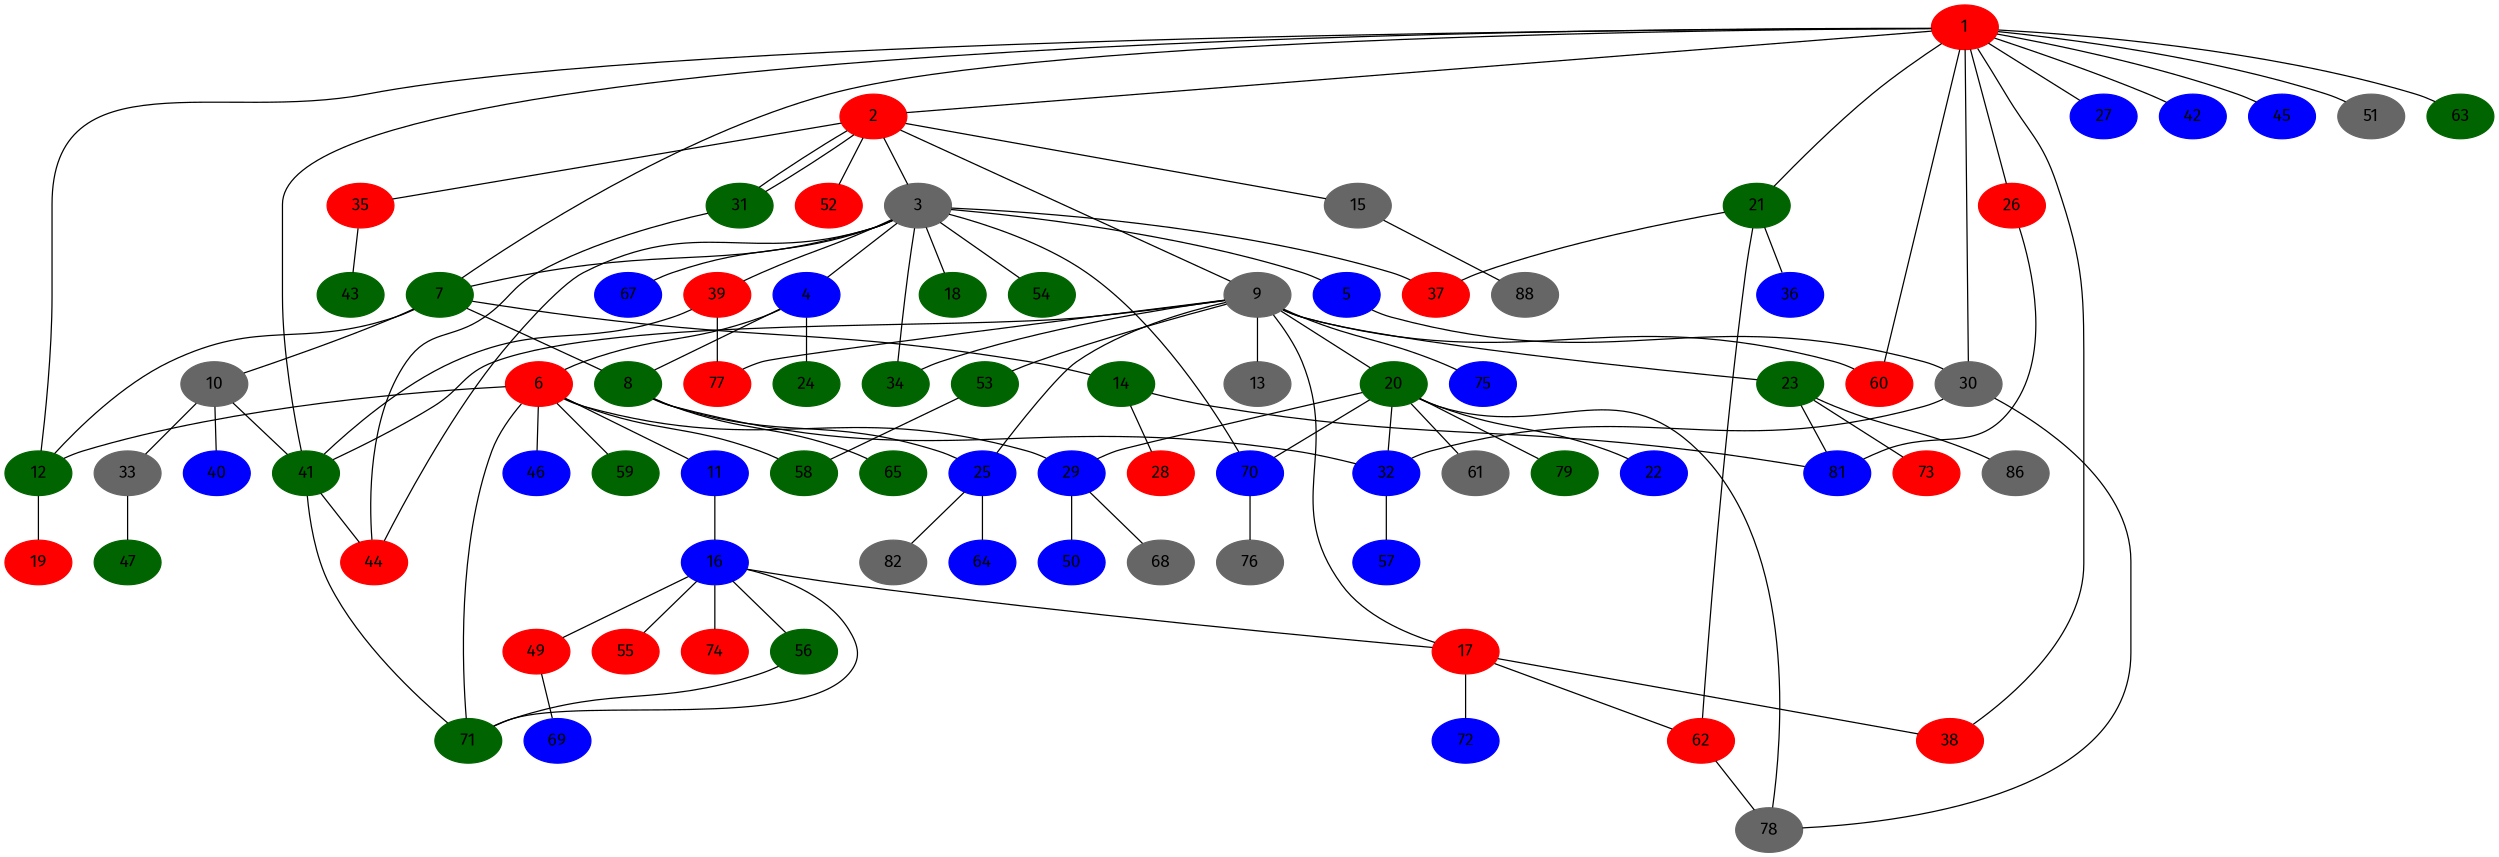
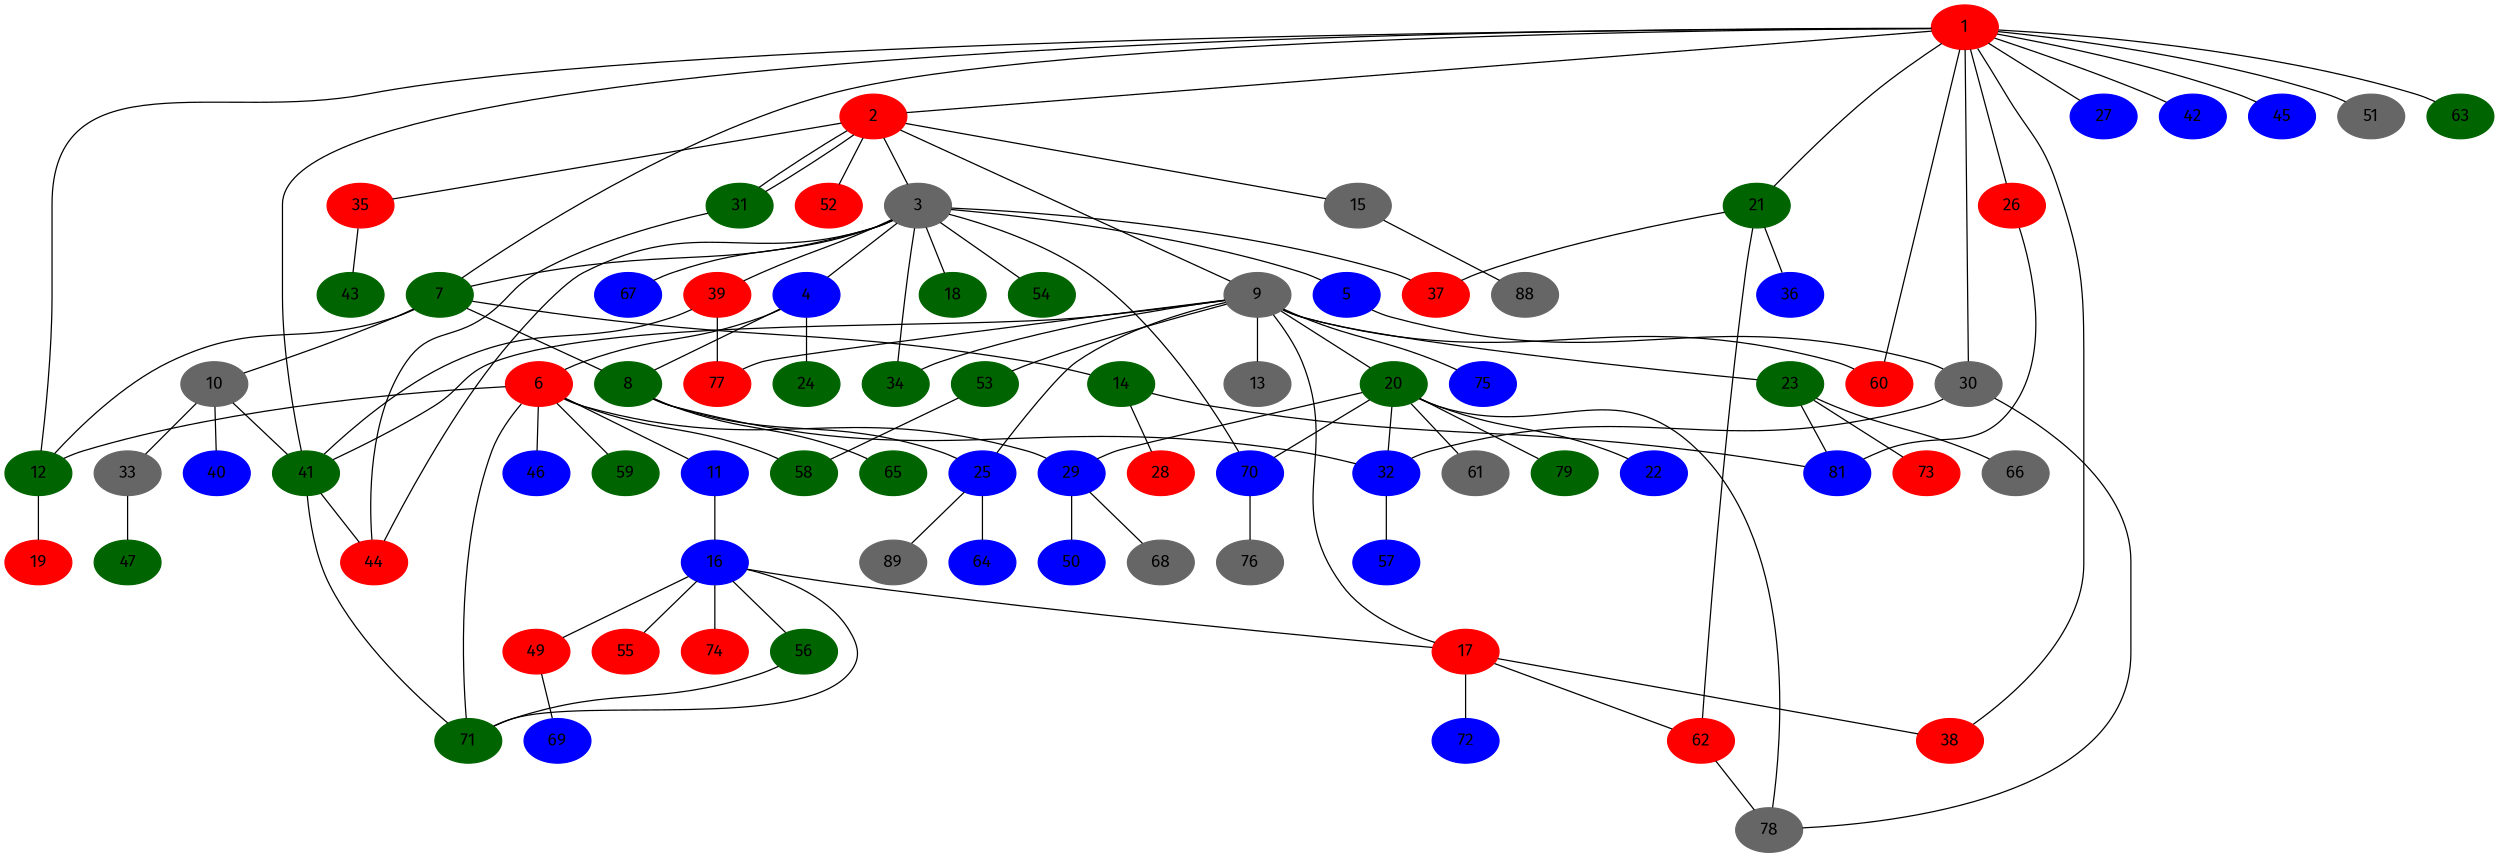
(2016, 473) -> (2016, 473)
(893, 562) -> (893, 562)
